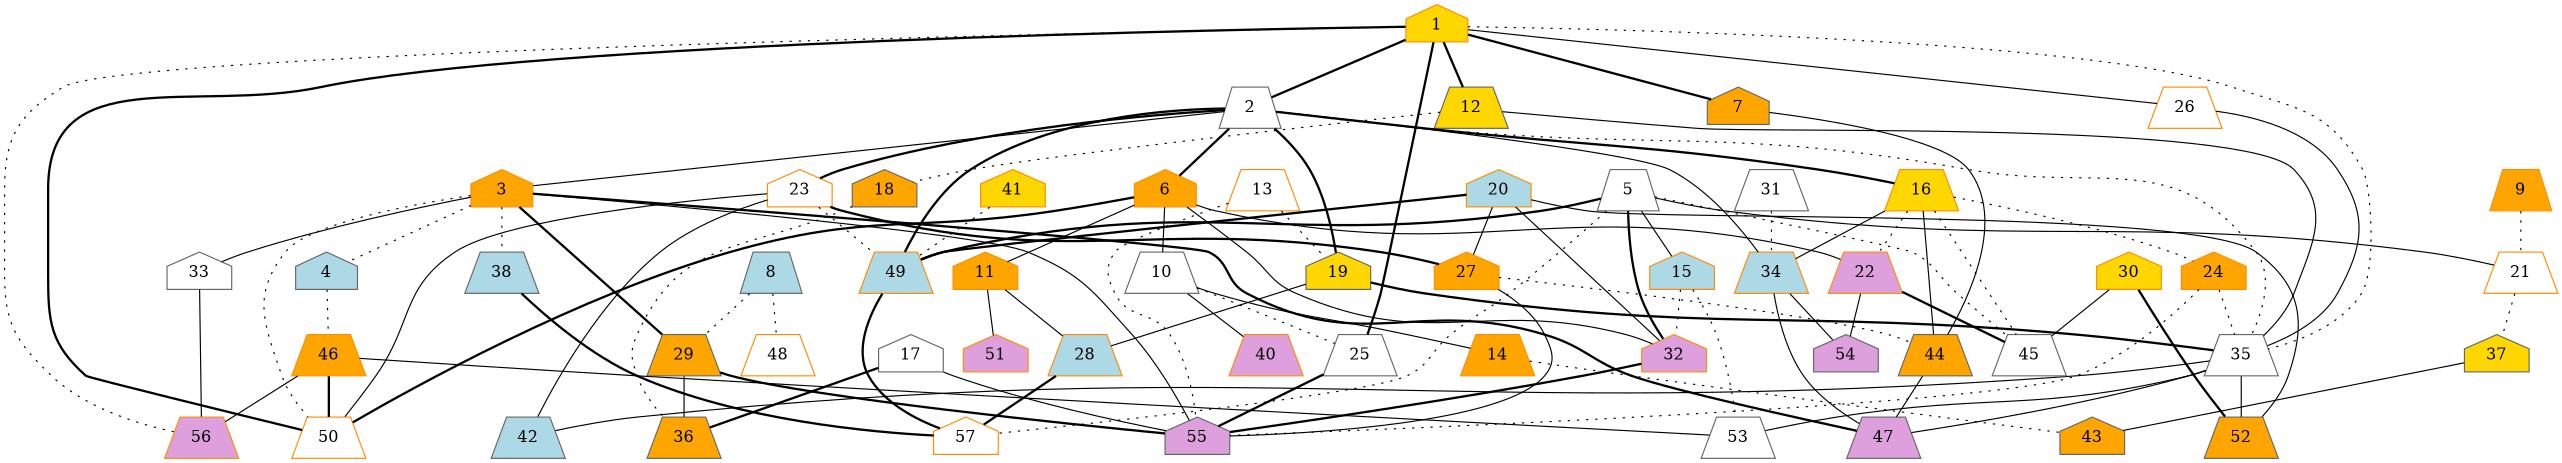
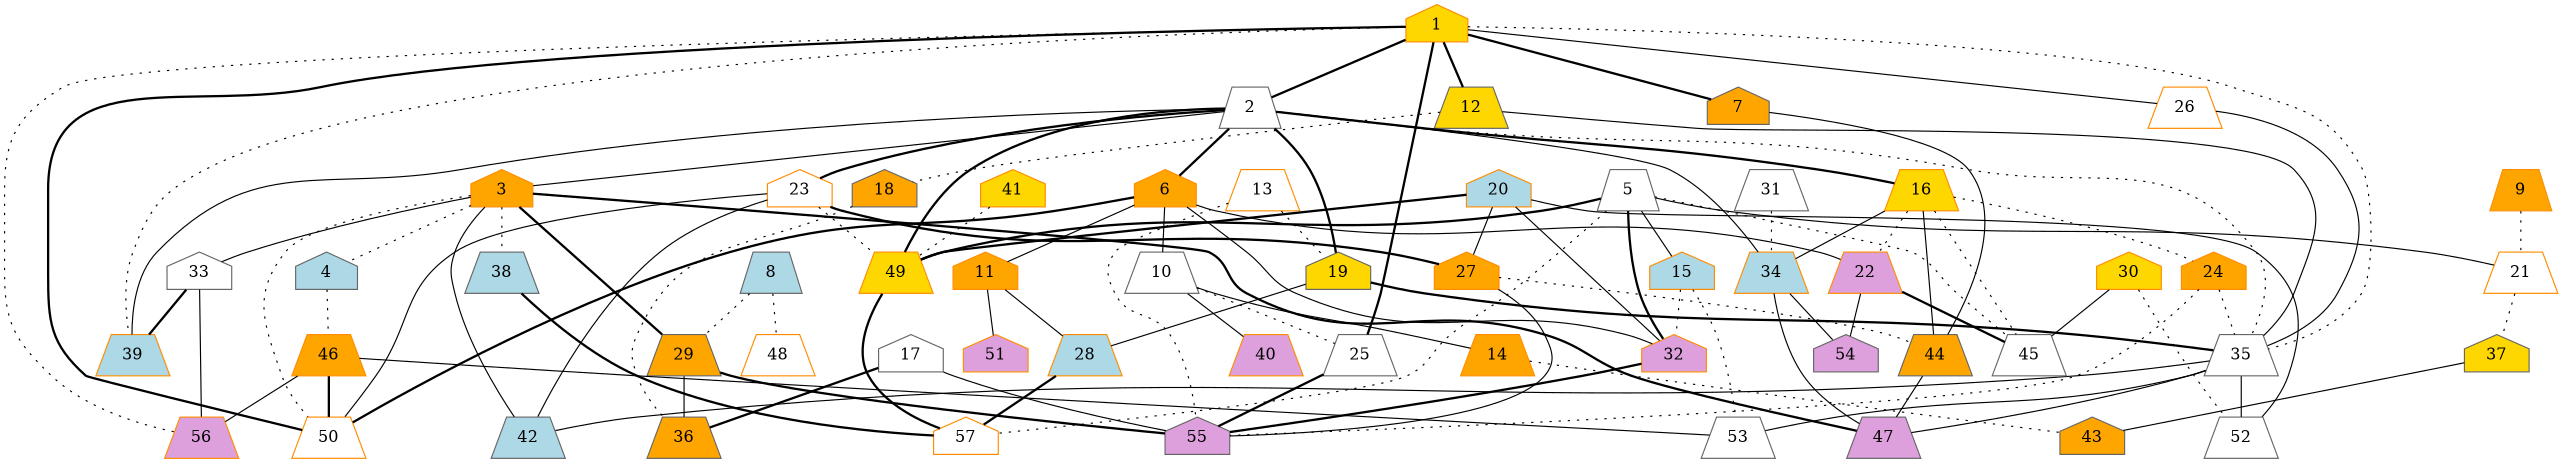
(1044, 259) -> (461, 313)
(896, 273) -> (896, 273)
none -> (133, 355)
(2180, 355) -> (2180, 355)
(2241, 438) -> (2241, 438)
